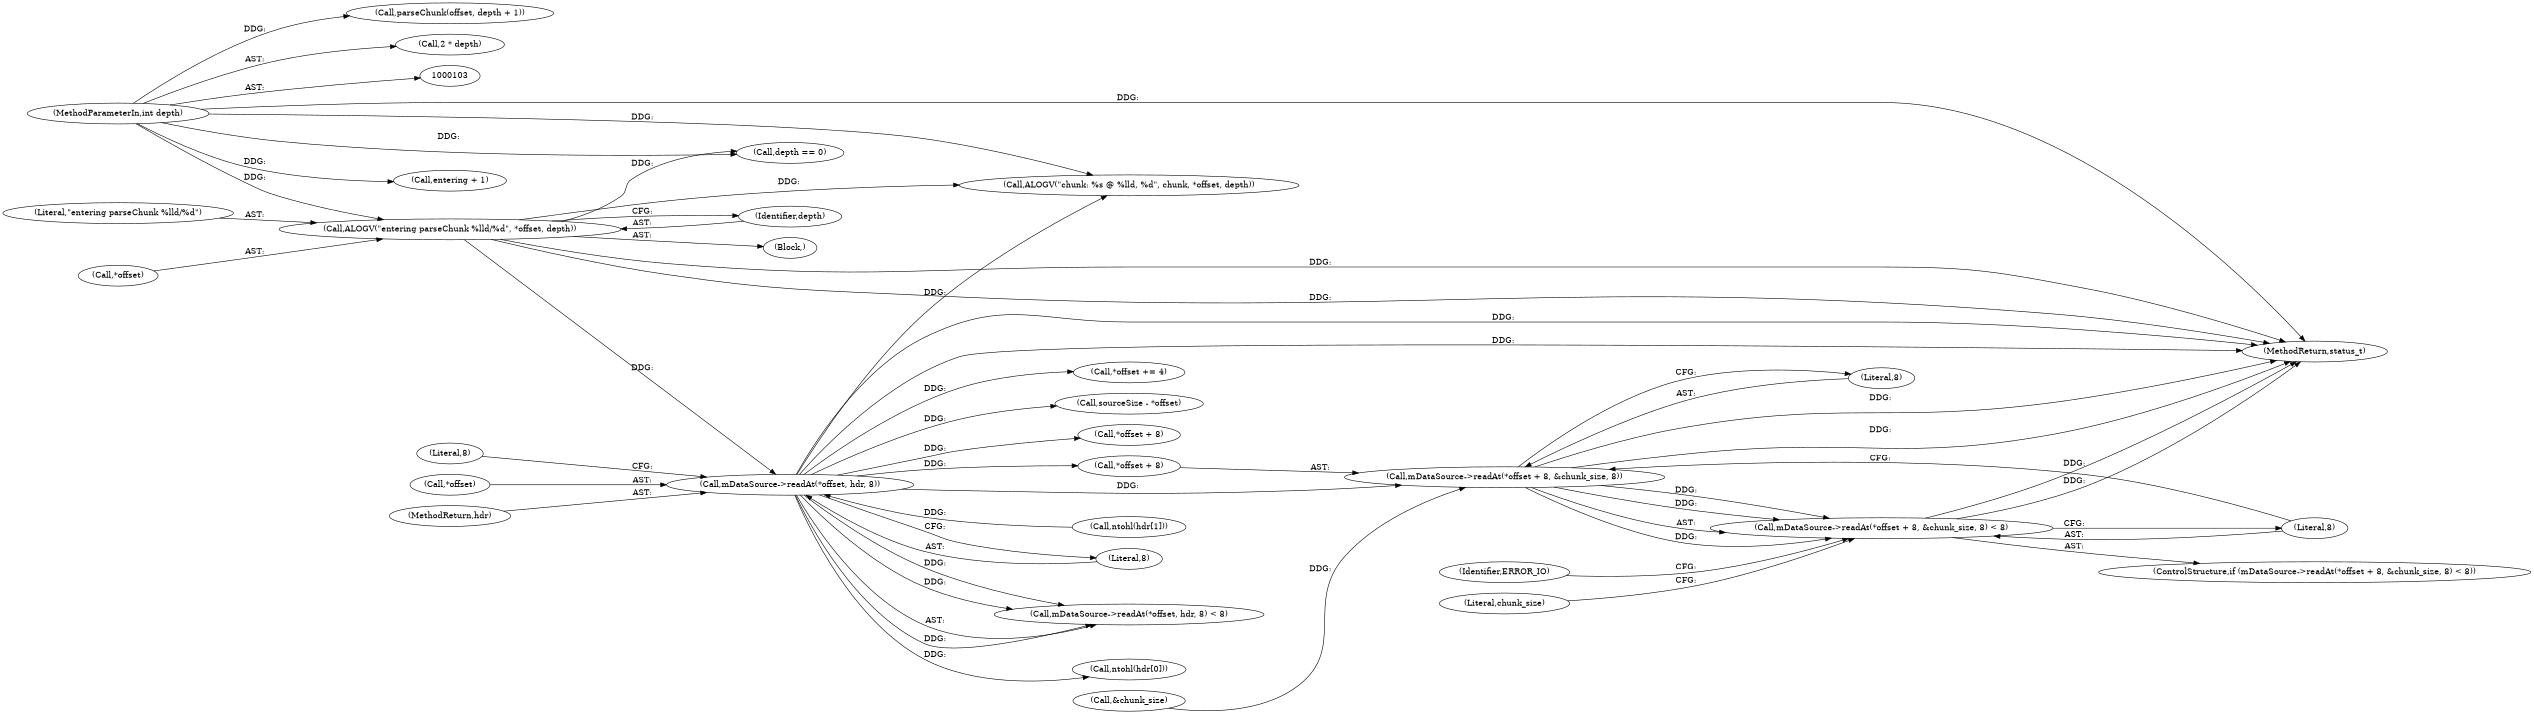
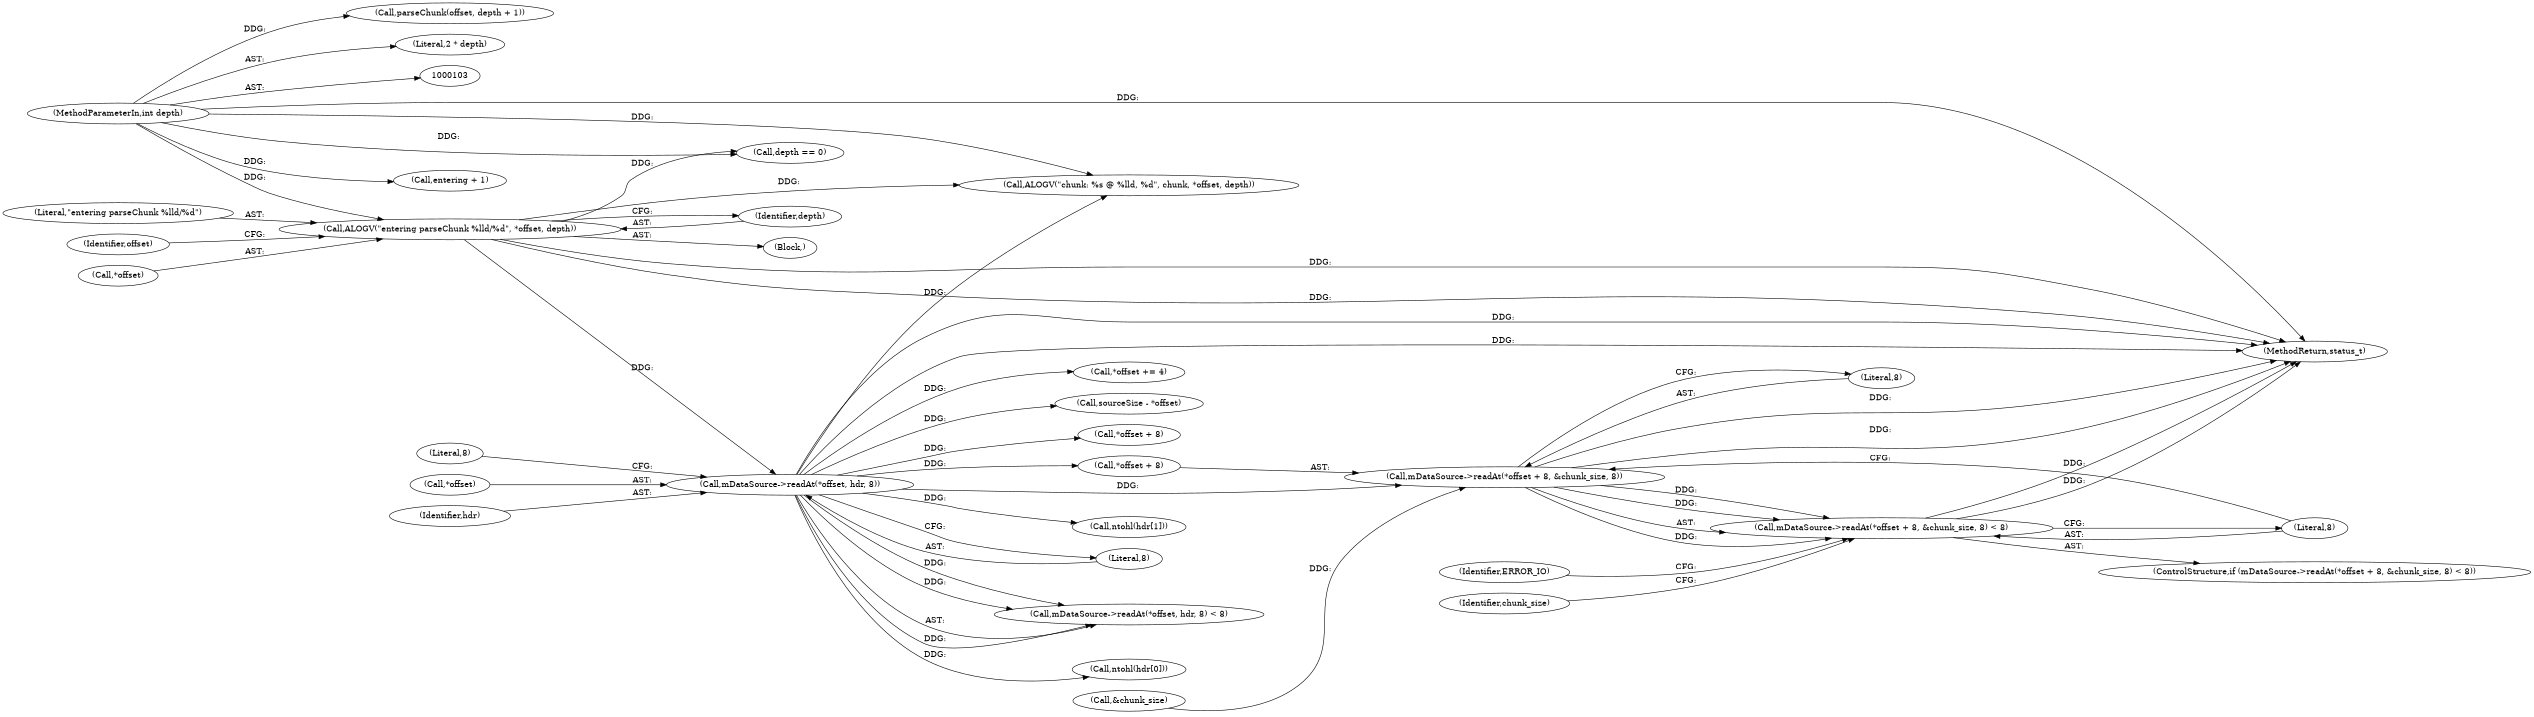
(450, 45) -> (450, 45)
none -> (118, 244)
(450, 516) -> (450, 516)
(950, 520) -> (967, 510)
(1505, 604) -> (1505, 604)
